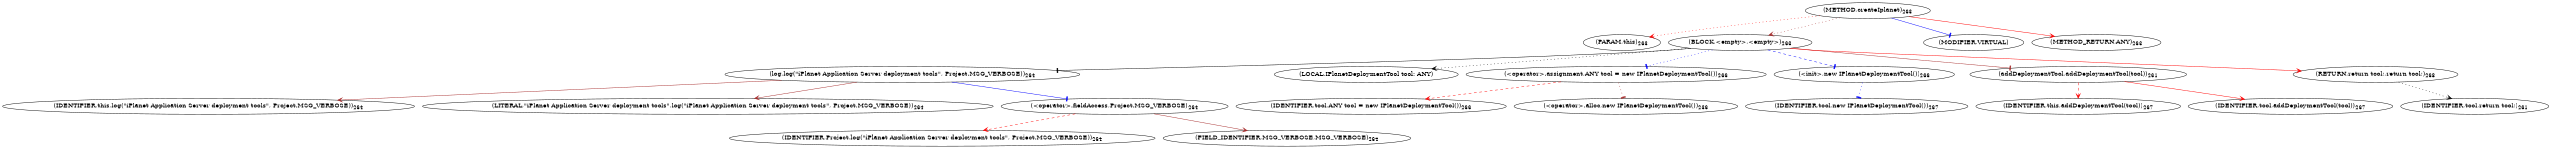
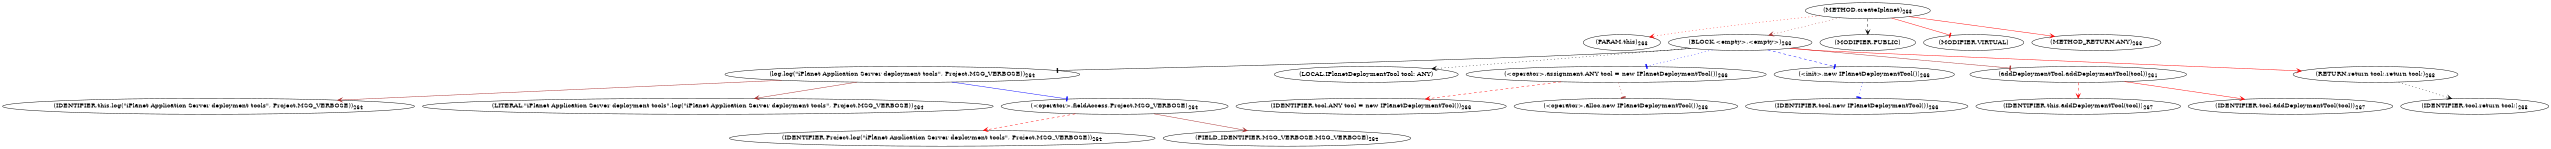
(1920, 26) -> (1920, 26)
none -> (1868, 43)
(1934, 106) -> (1934, 106)
(2523, 106) -> (2523, 106)
